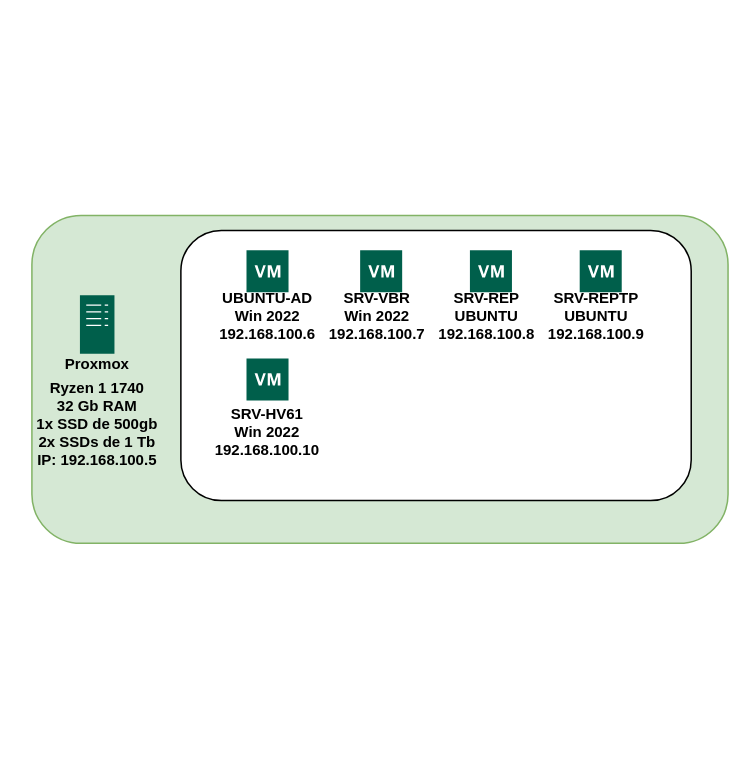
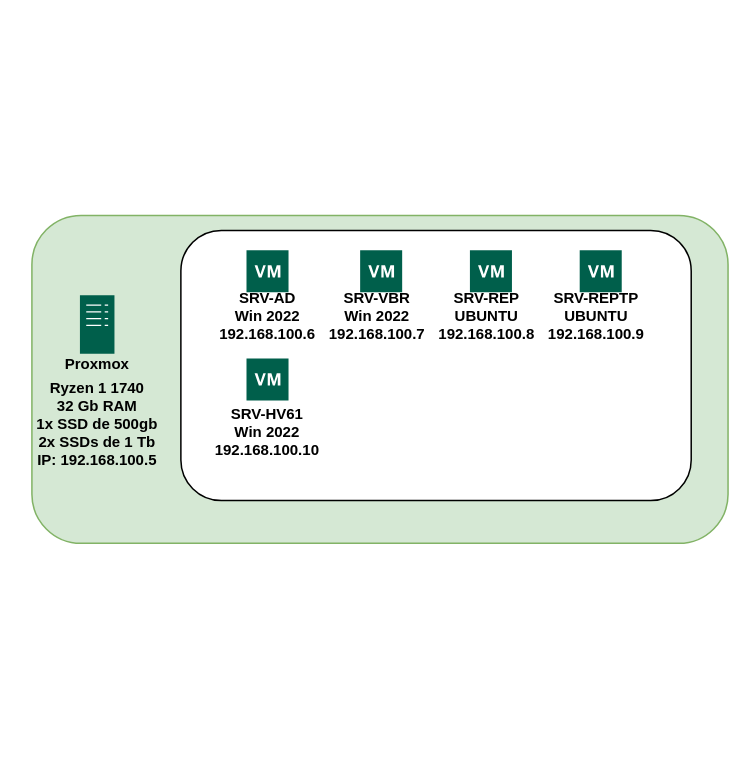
(273, 333) -> (273, 333)
